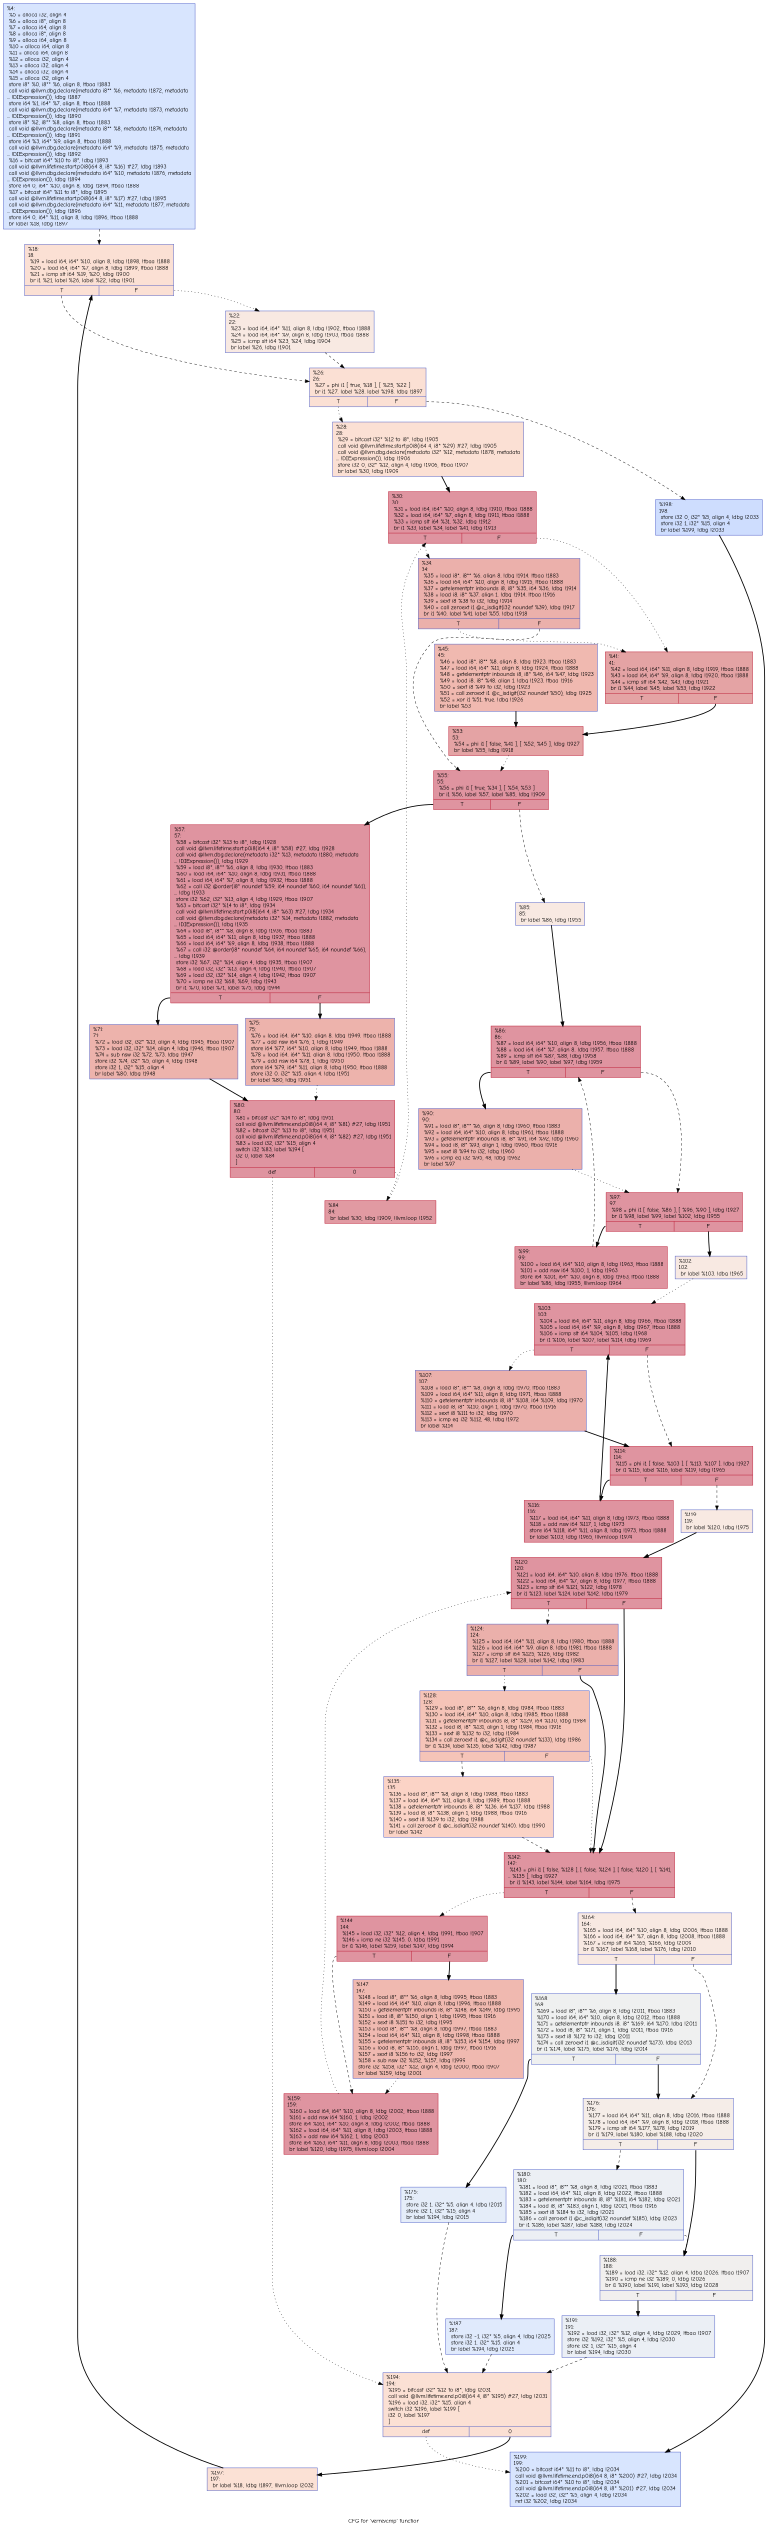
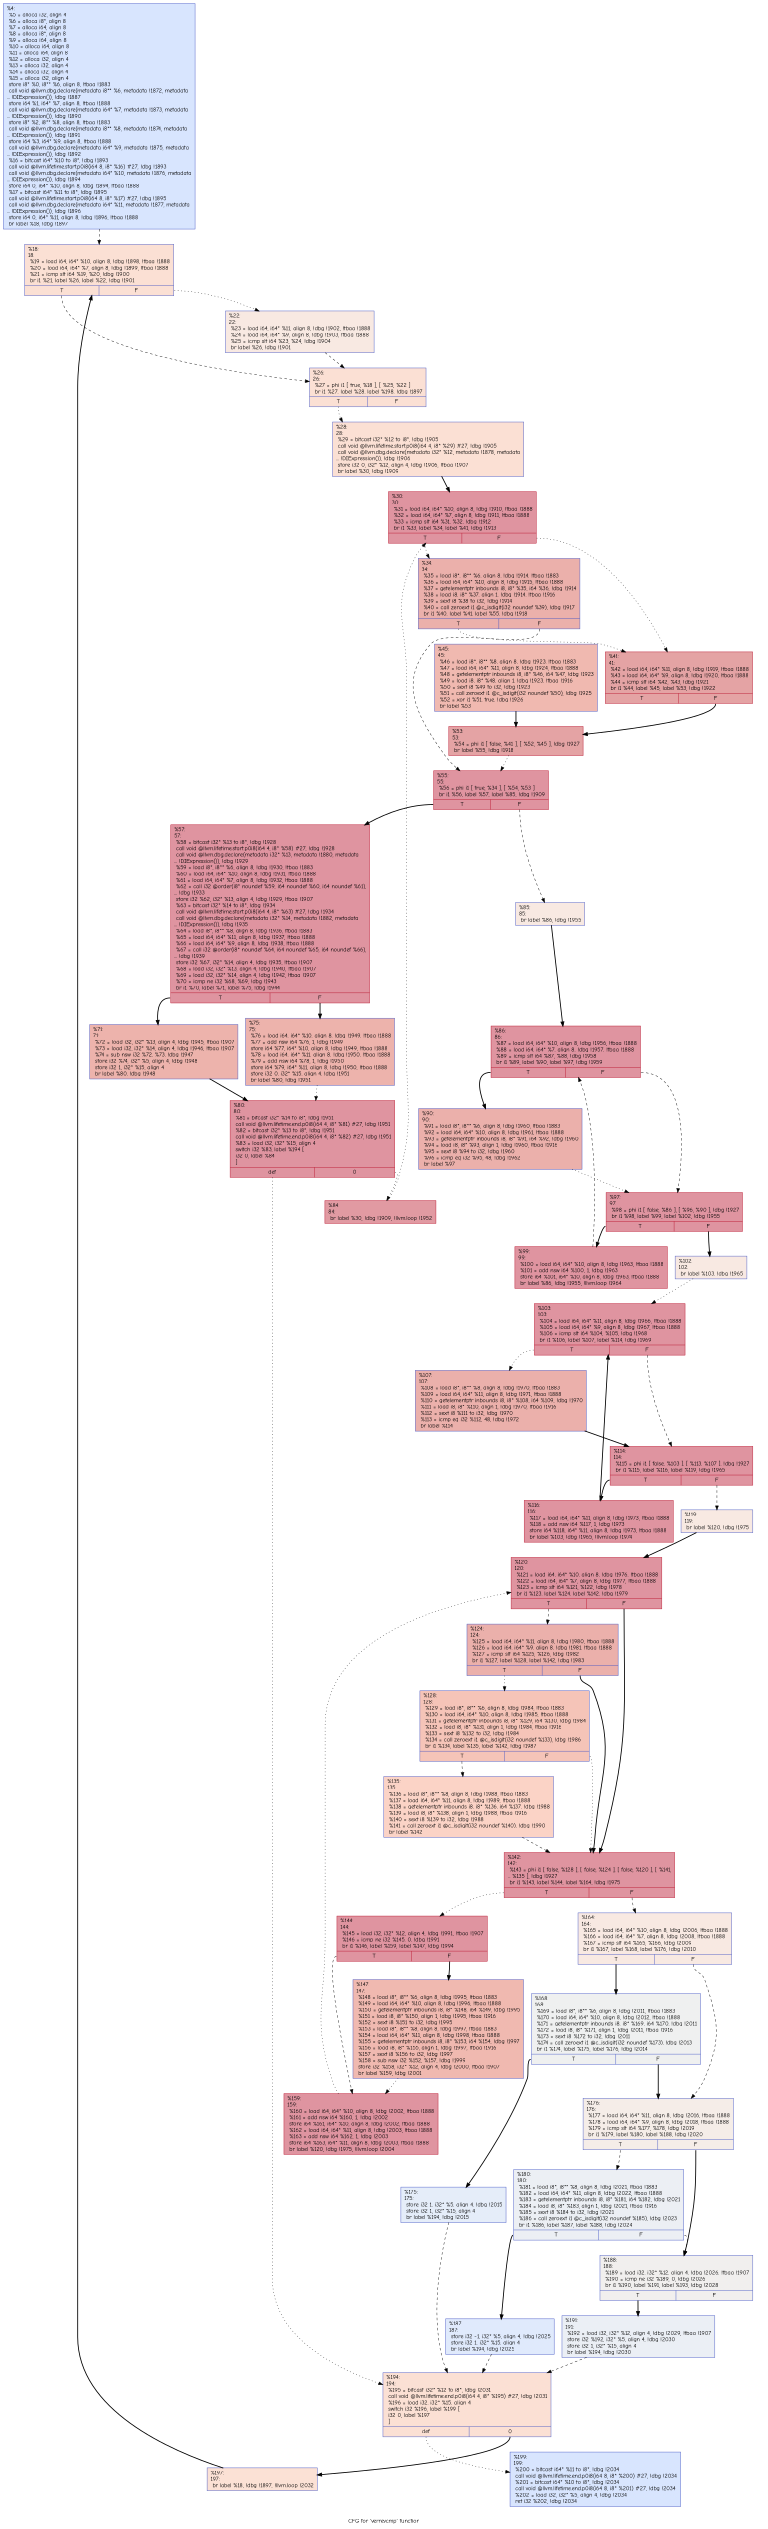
(709, 517) -> none
